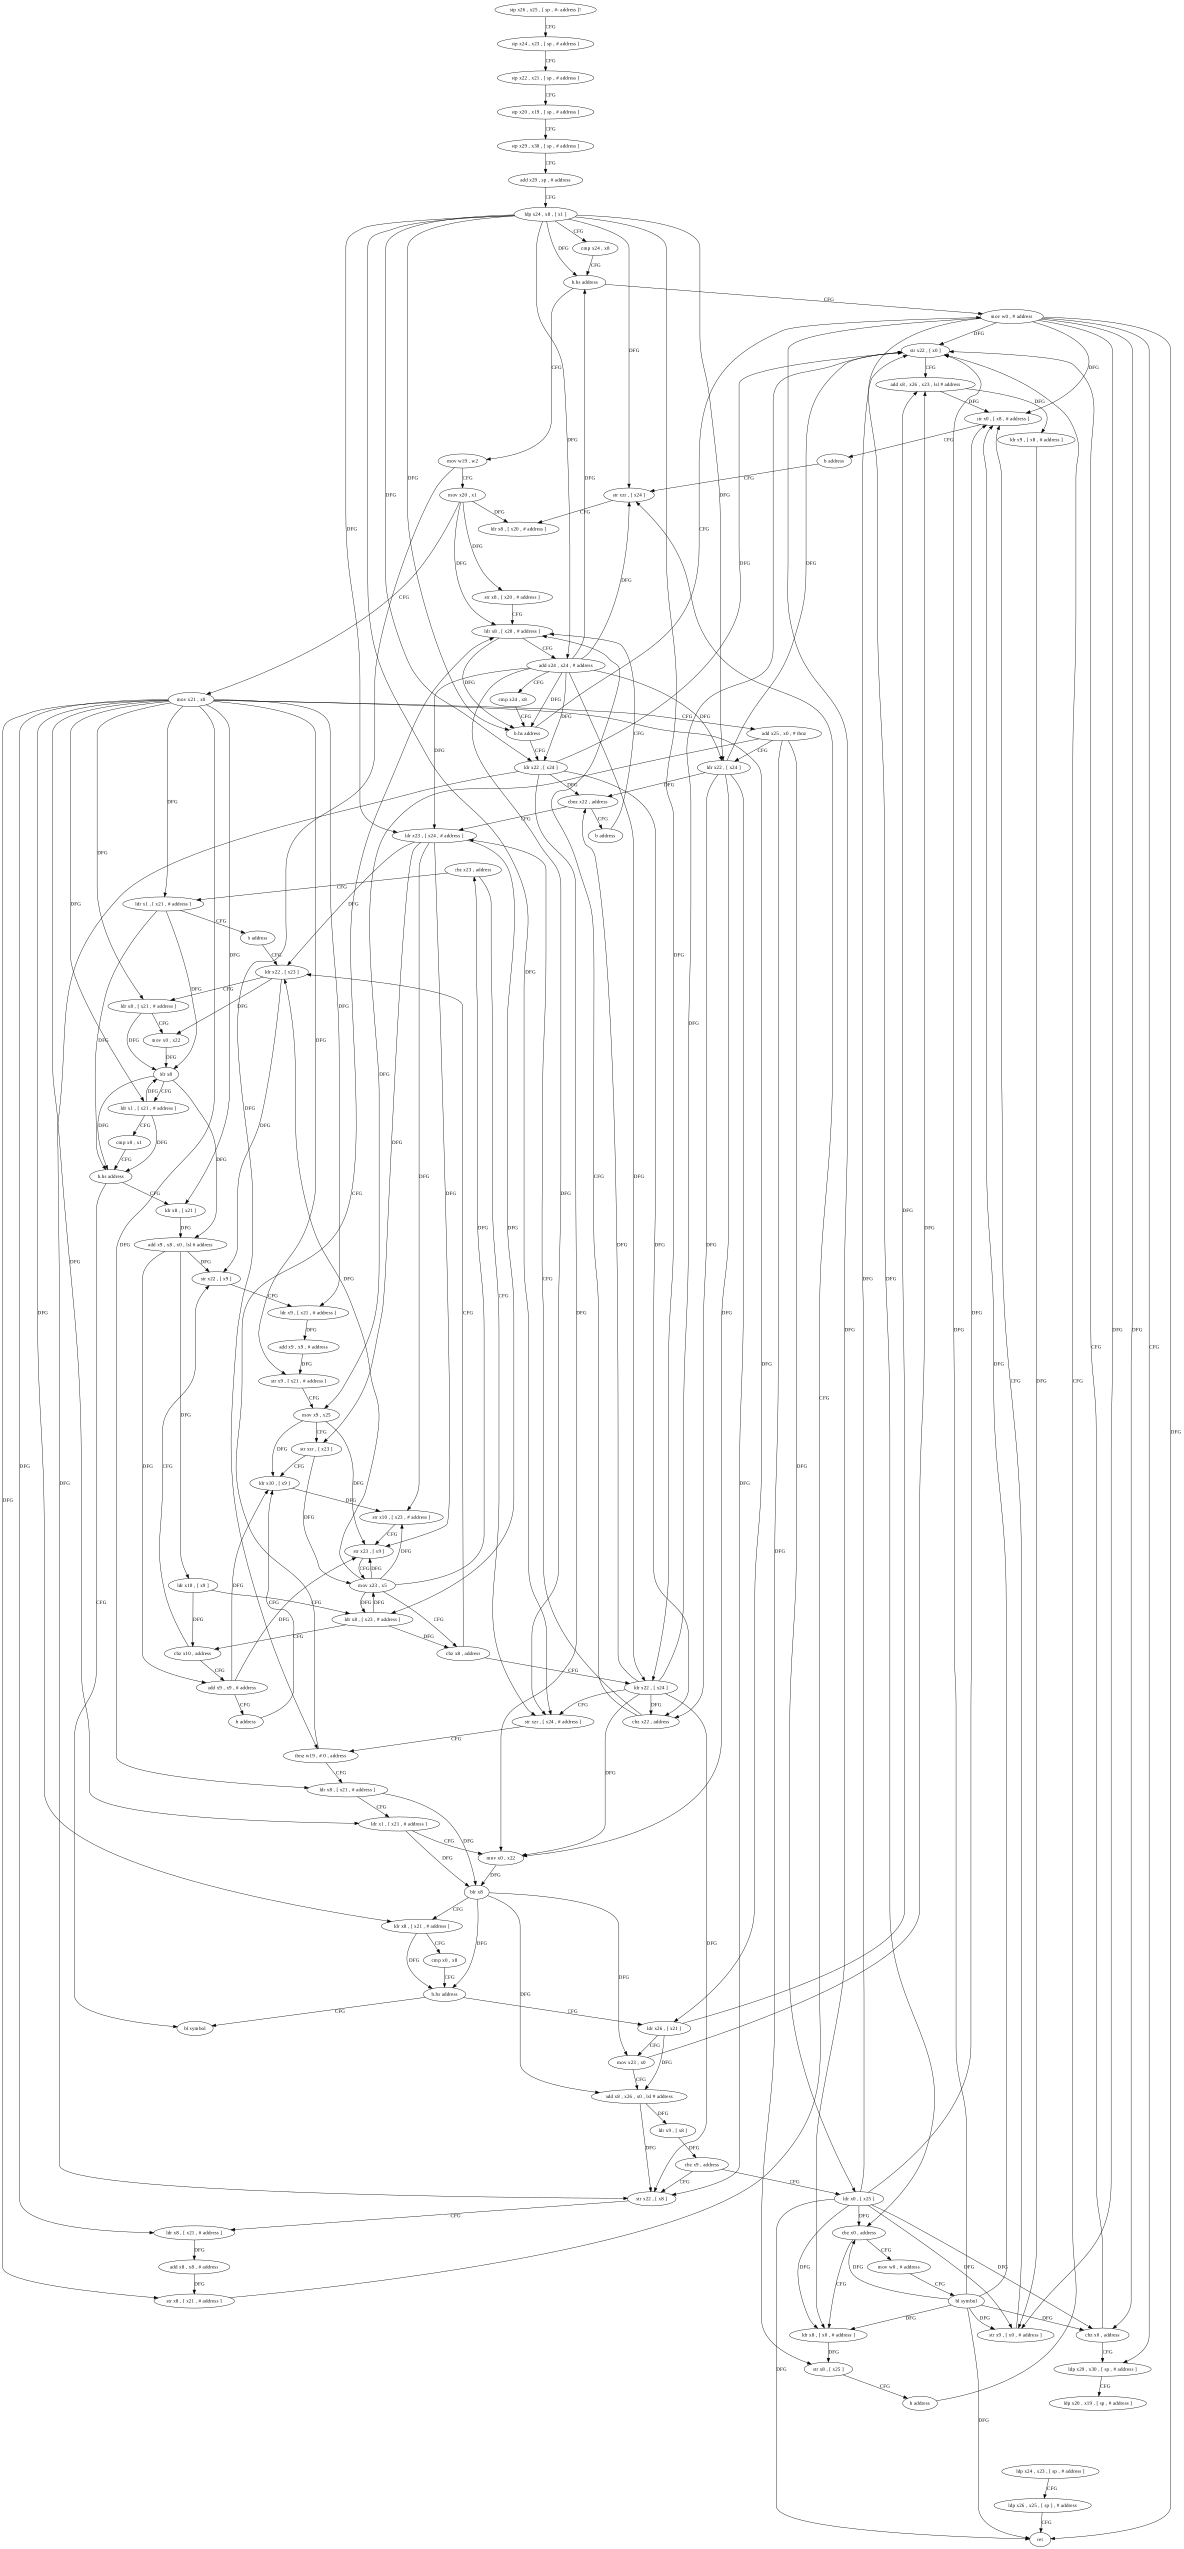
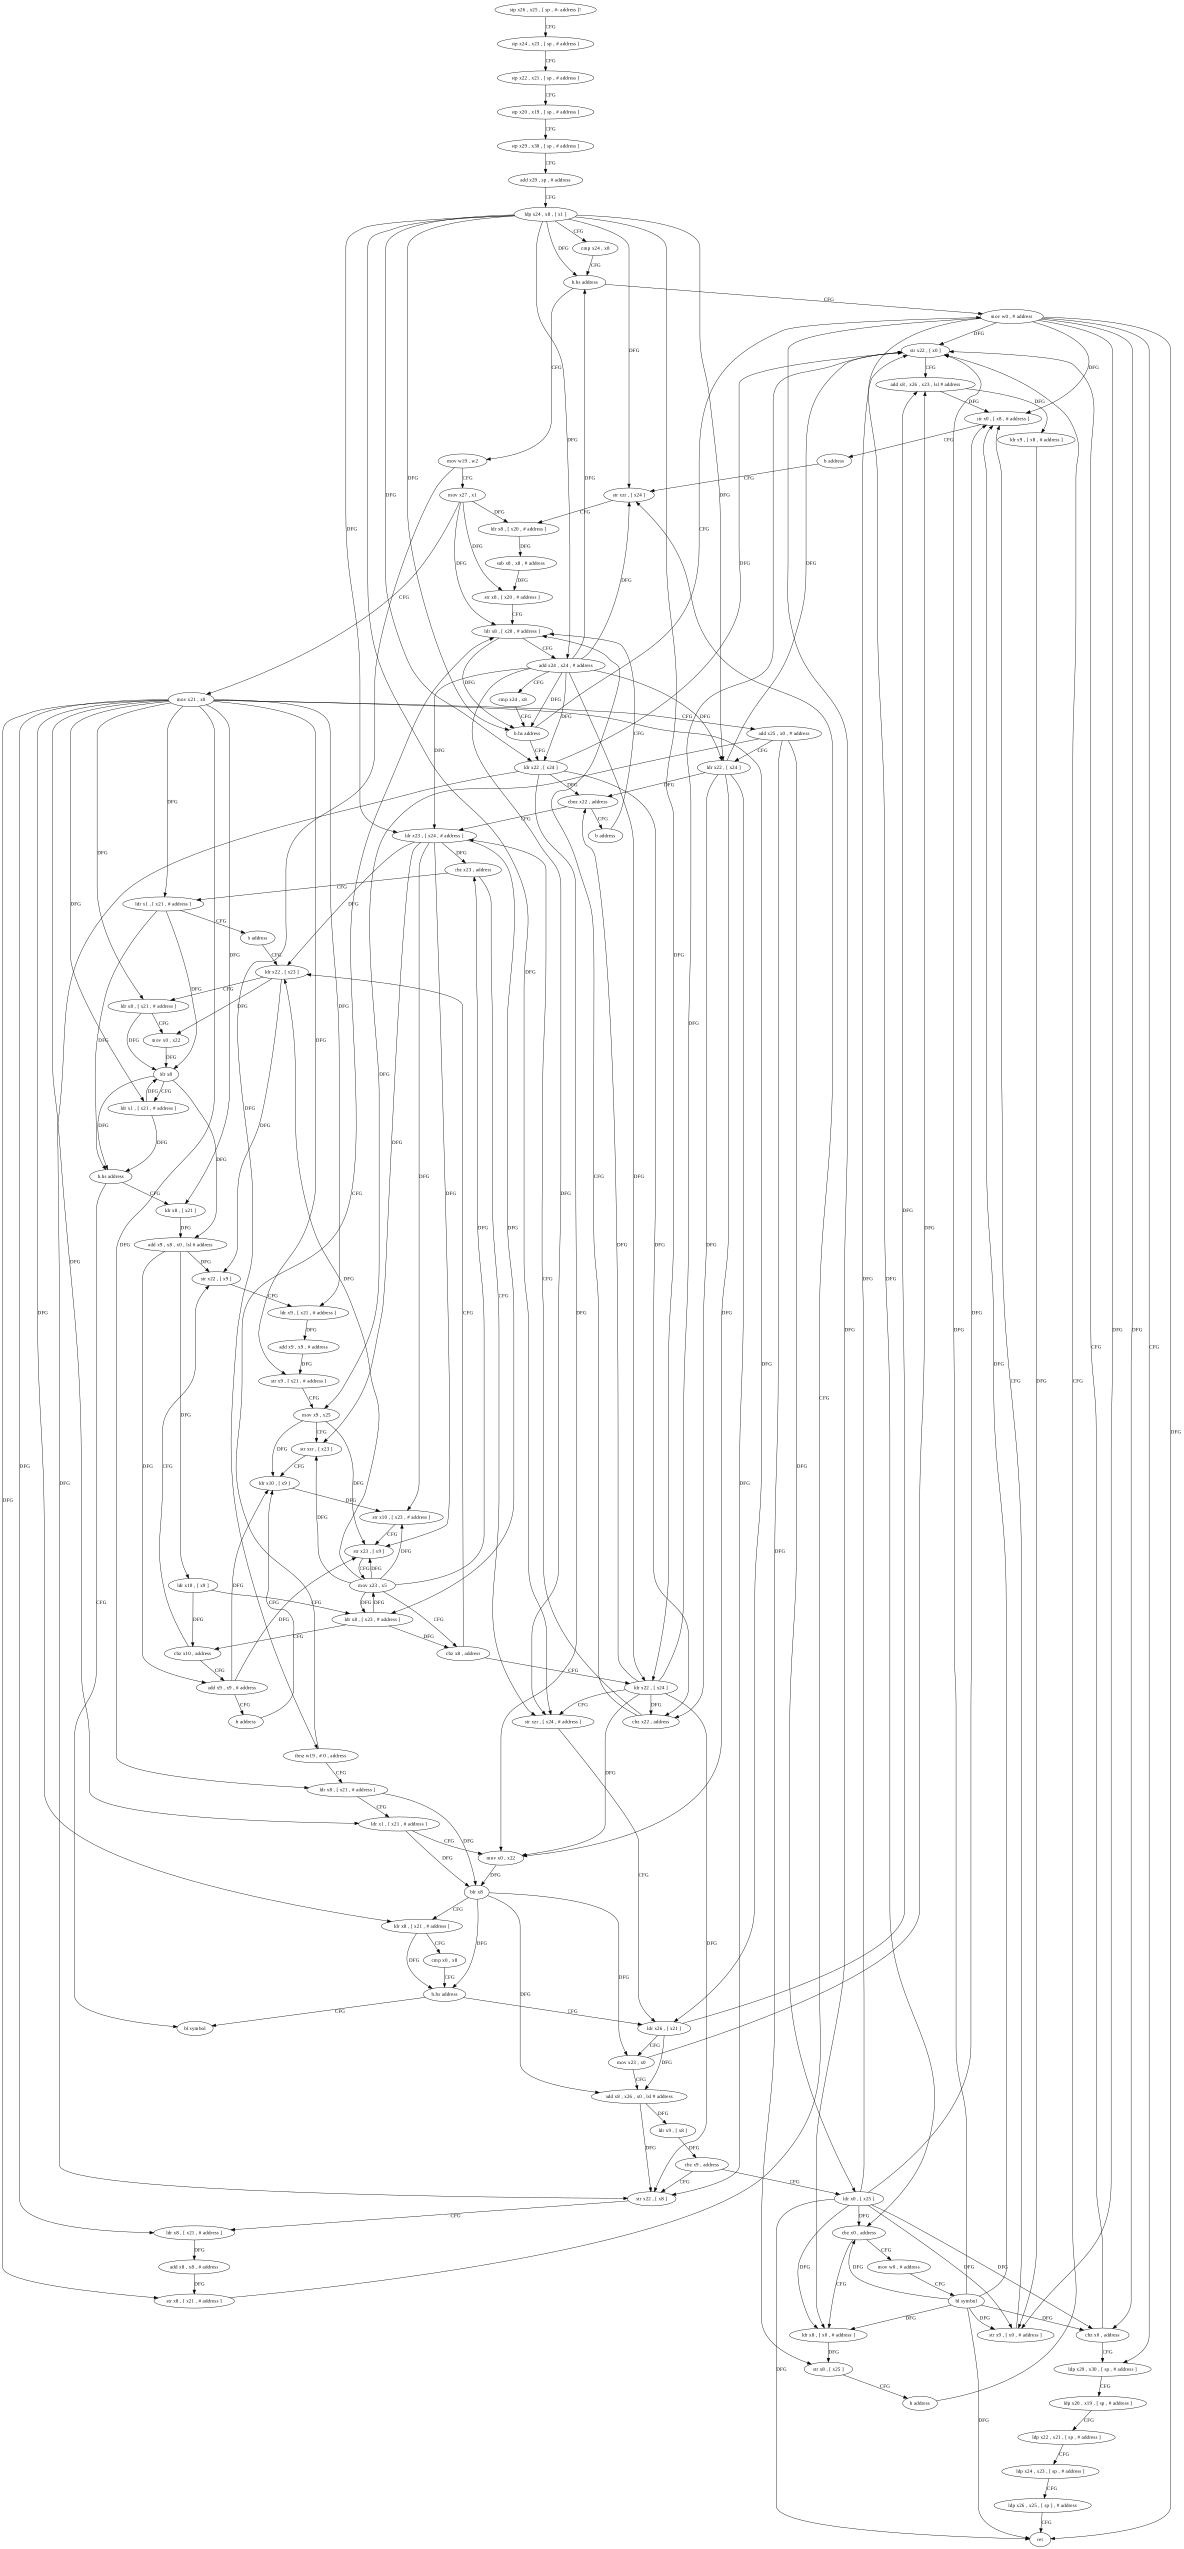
(463, 495) -> (463, 495)
none -> (521, 563)
(784, 734) -> (784, 734)
none -> (452, 852)
(129, 1142) -> none
(305, 1529) -> (318, 1530)
(438, 1739) -> (638, 1863)
none -> (1067, 2437)
